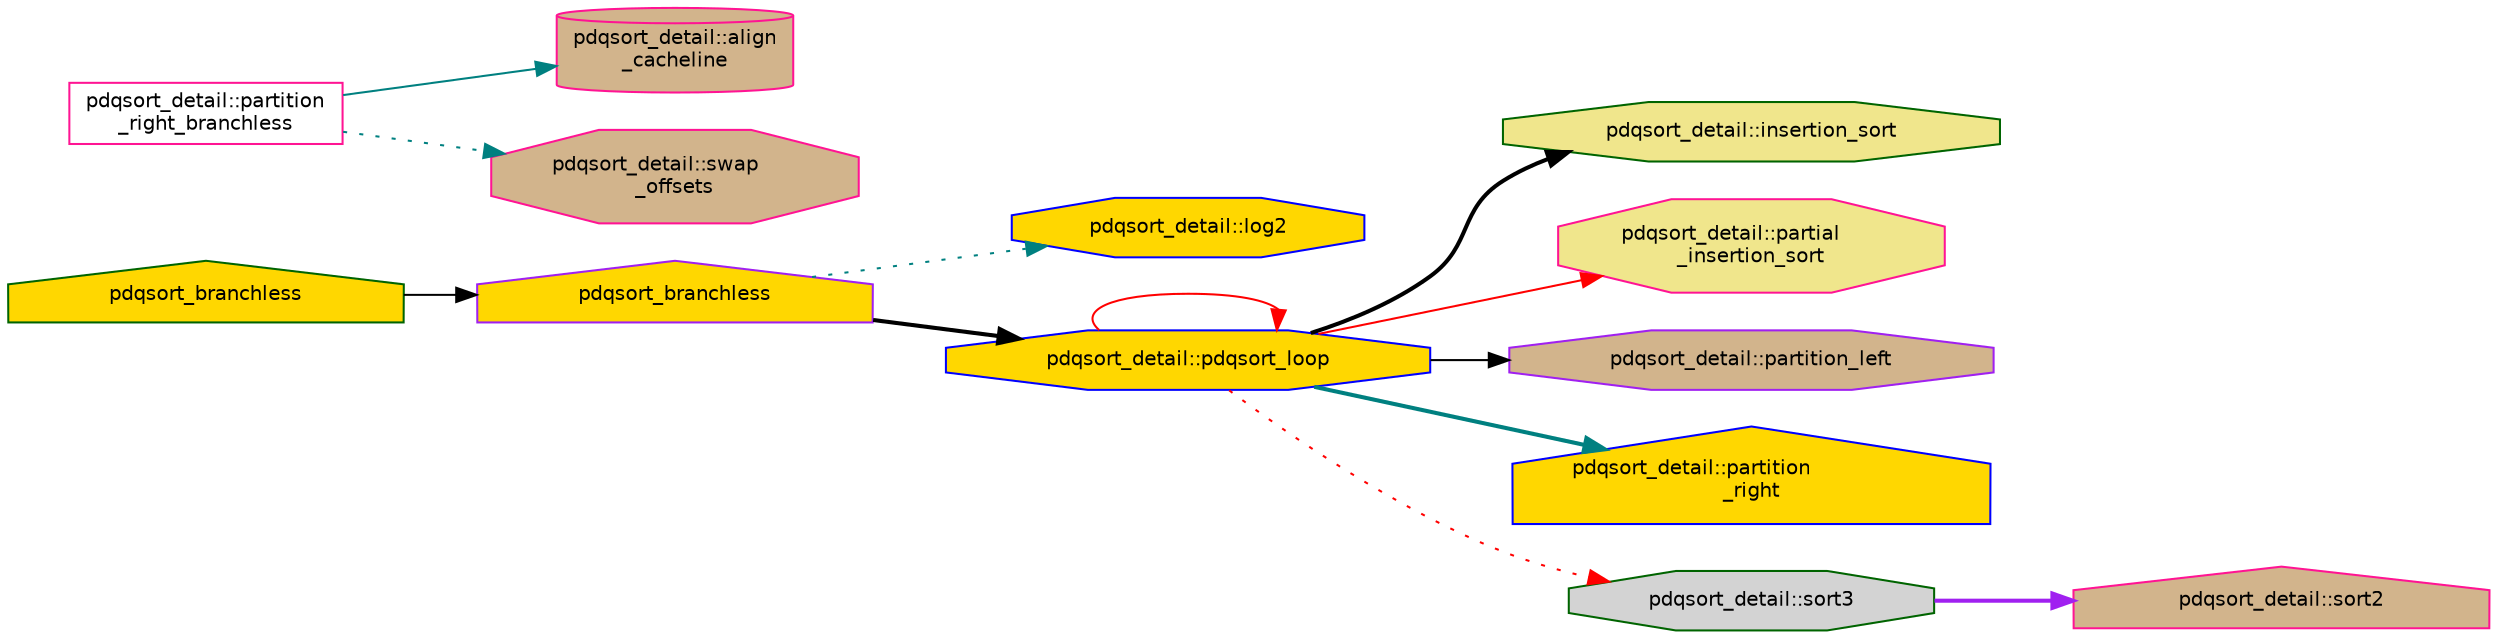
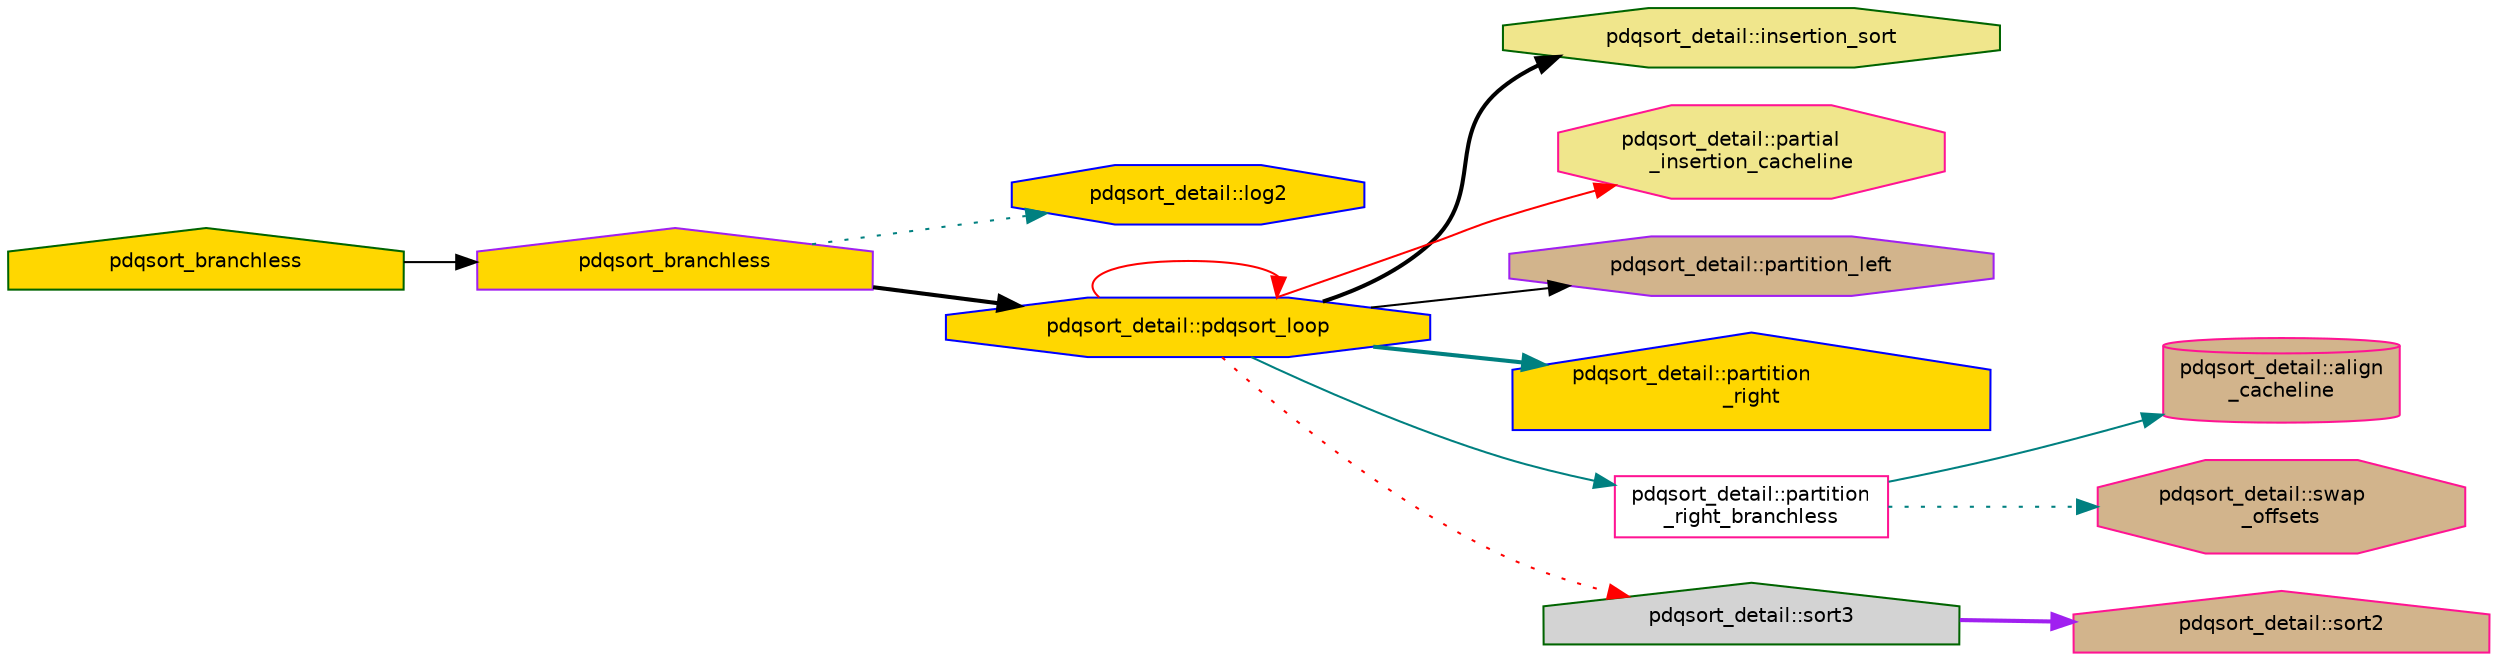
(1751, 246) -> (1751, 152)
none -> (1419, 429)
(1751, 601) -> (1751, 617)
